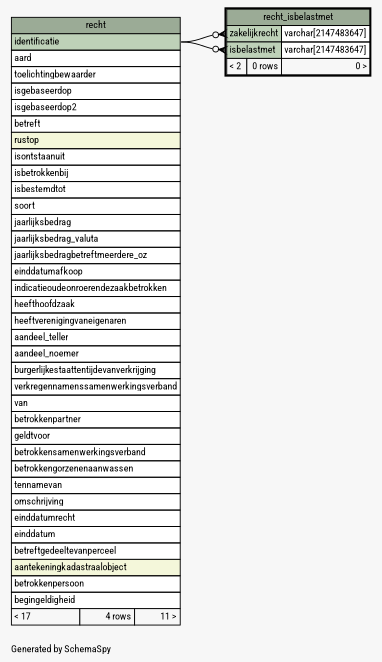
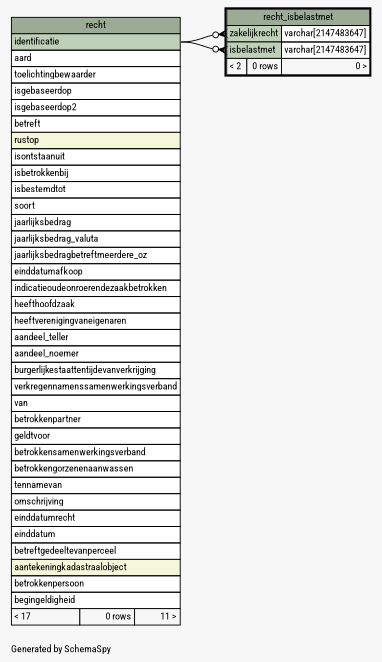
(119, 616) -> (119, 616)
